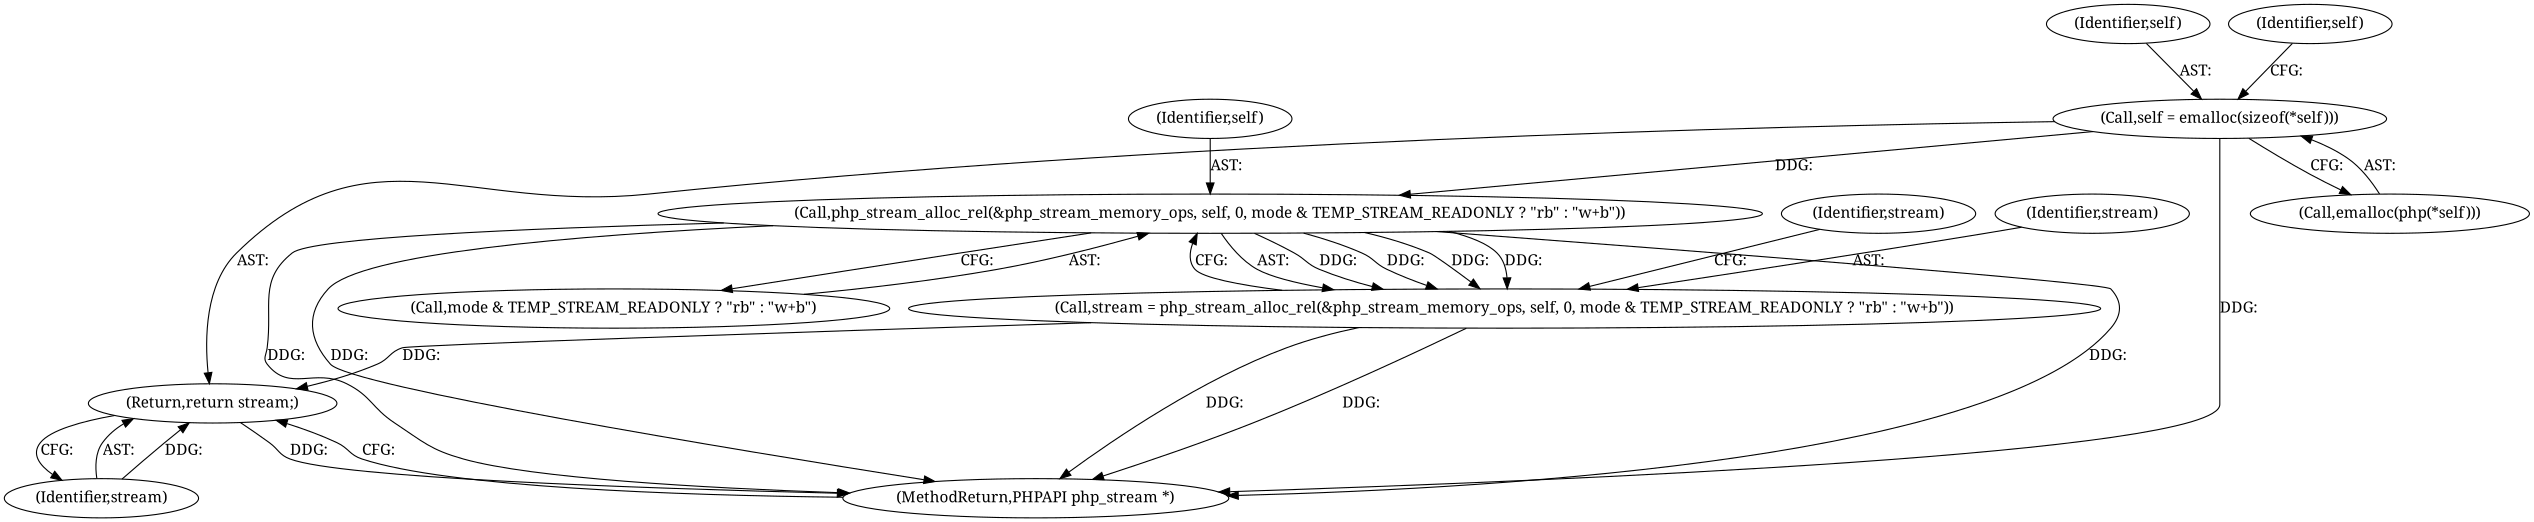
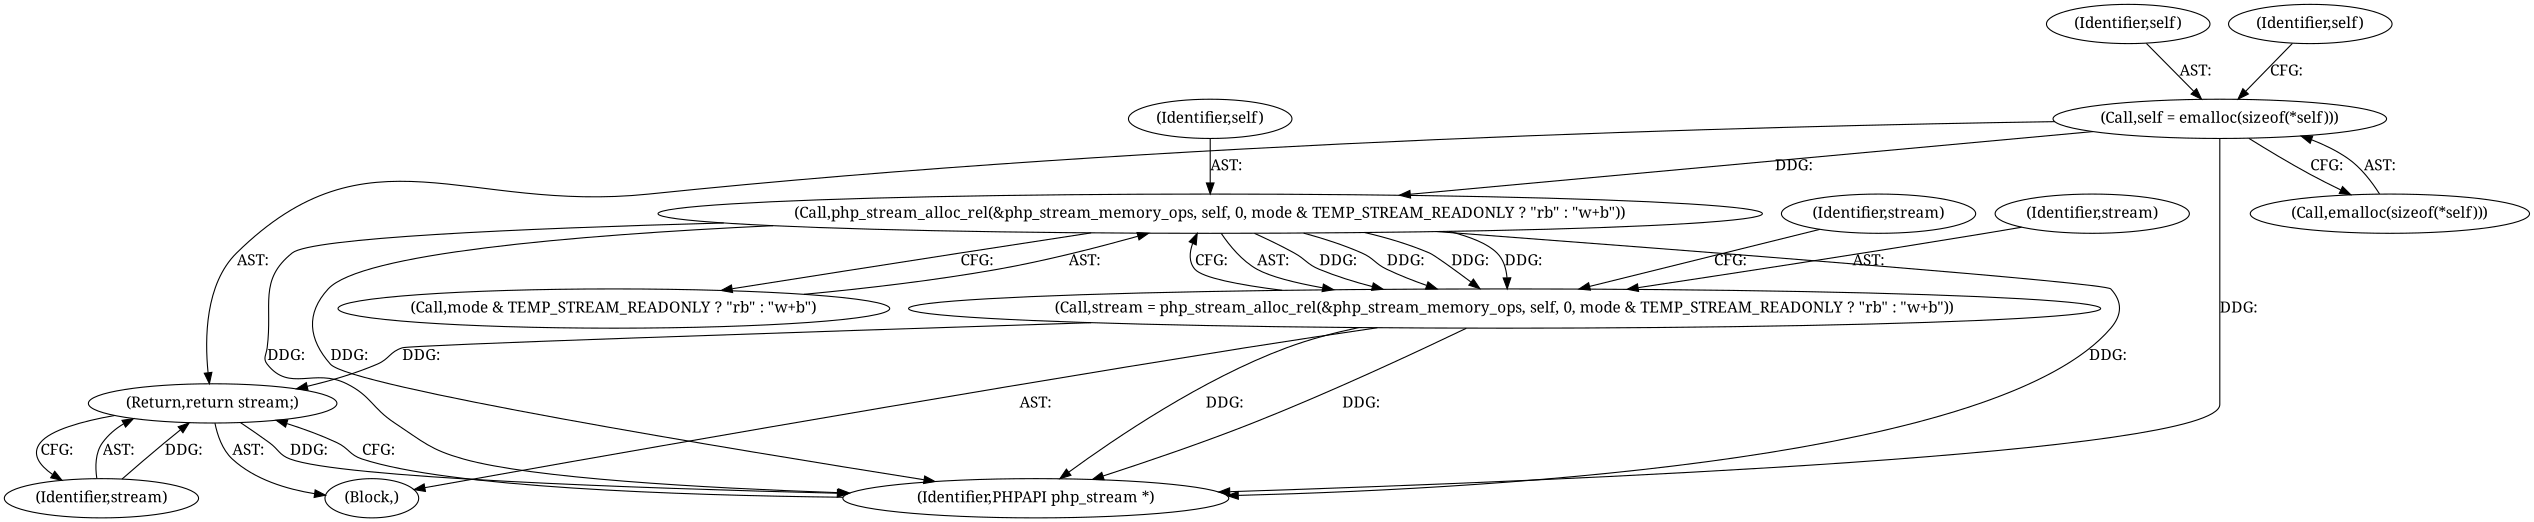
(2390, 214) -> (2390, 214)
none -> (372, 498)
(1036, 498) -> (1036, 498)
